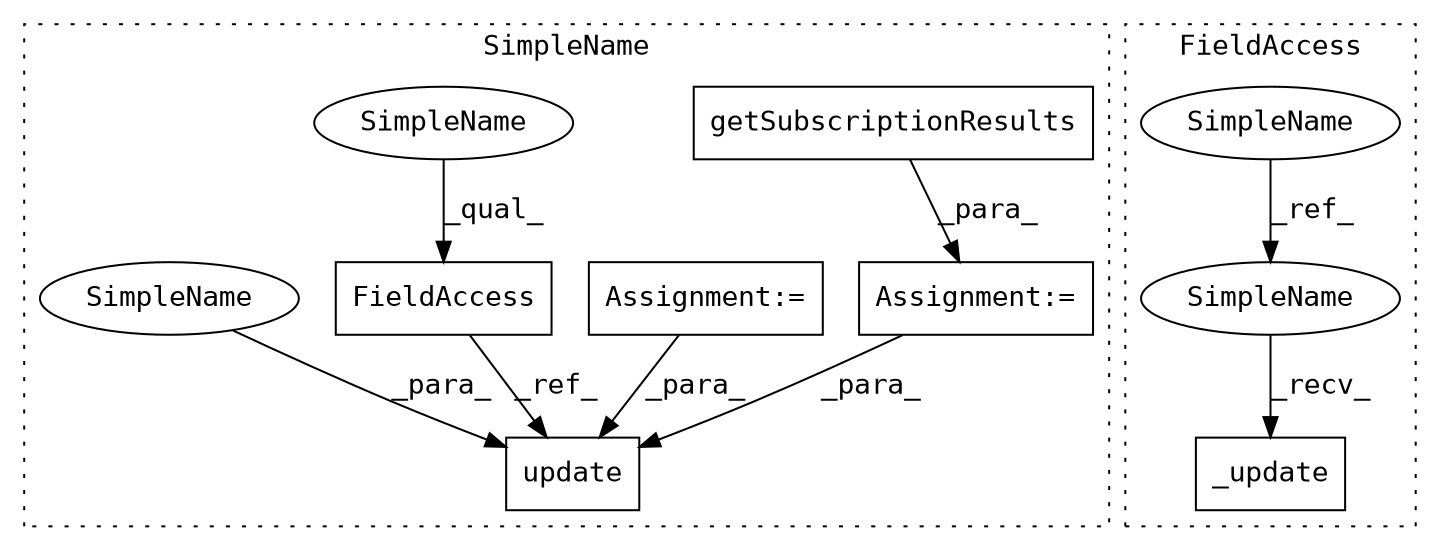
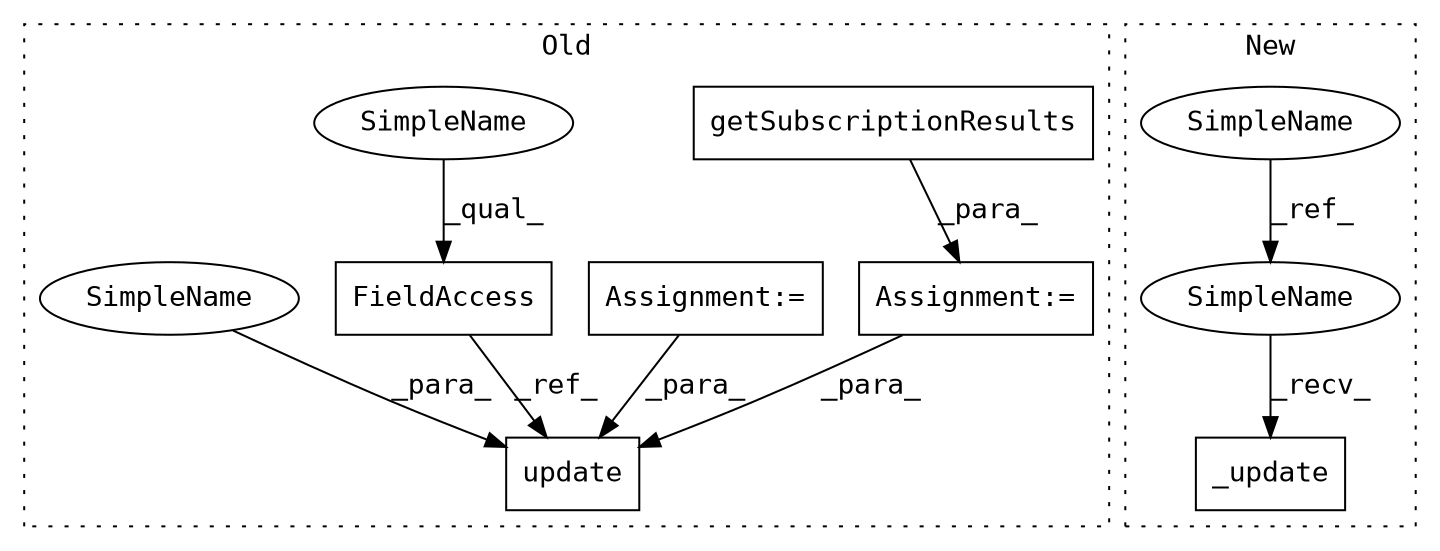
(567, 47) -> (567, 47)
(1270, 47) -> (1270, 47)
